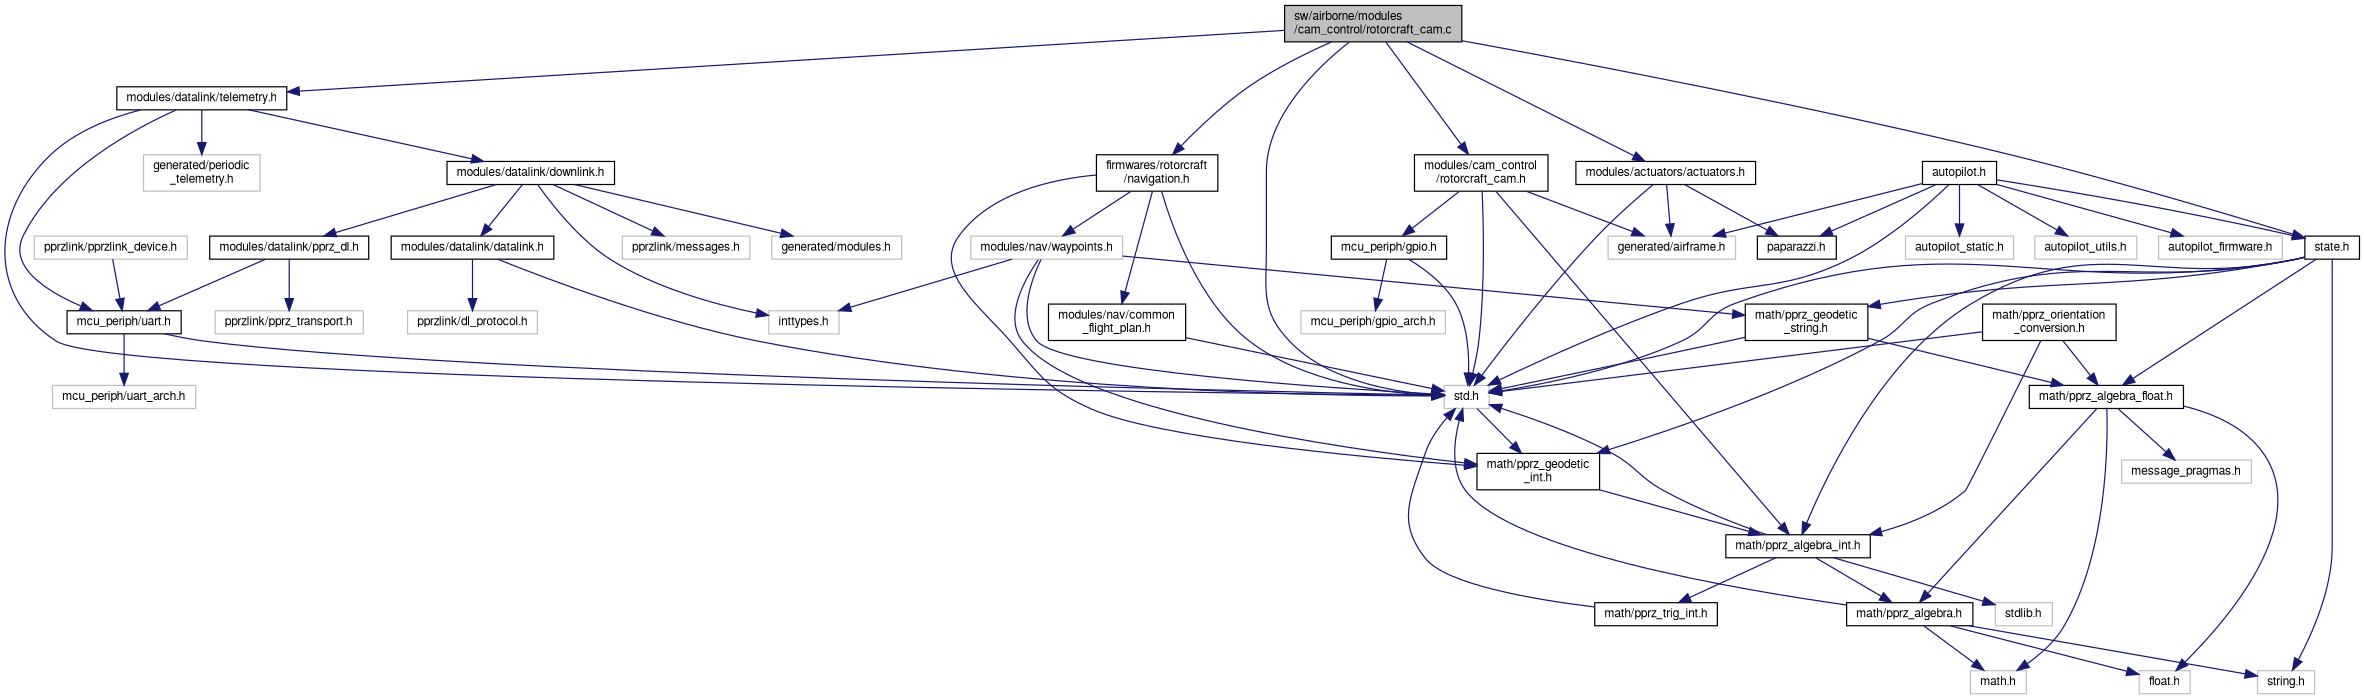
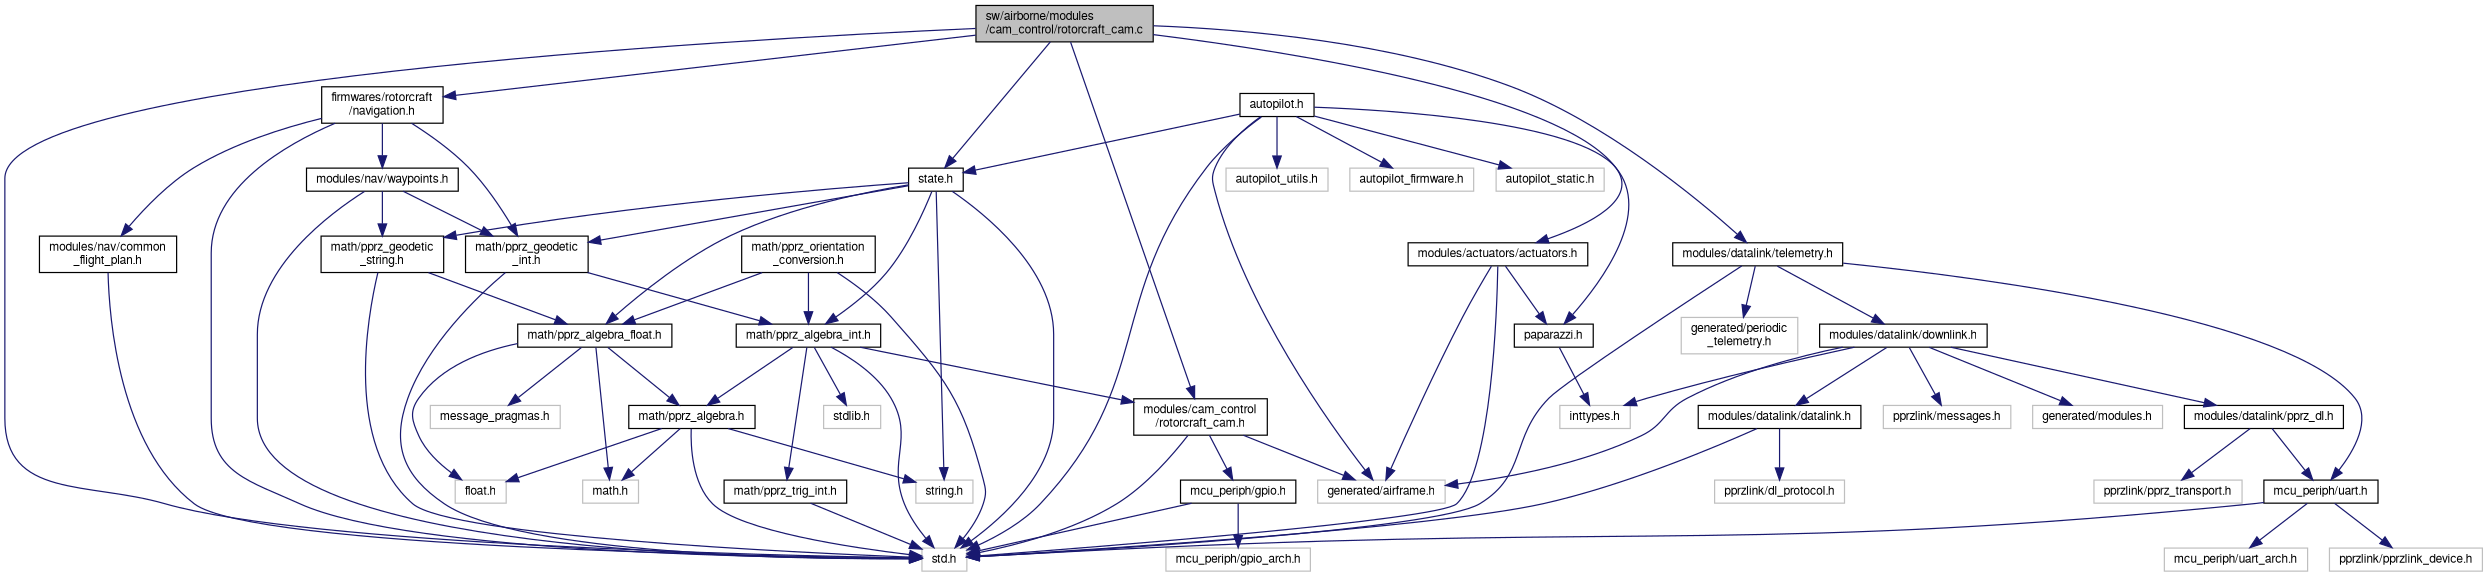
(1047, 248) -> (382, 180)
(116, 279) -> (2358, 522)
(931, 283) -> (1572, 371)
(1631, 350) -> (991, 374)
(1495, 427) -> (461, 511)
none -> (1655, 427)
